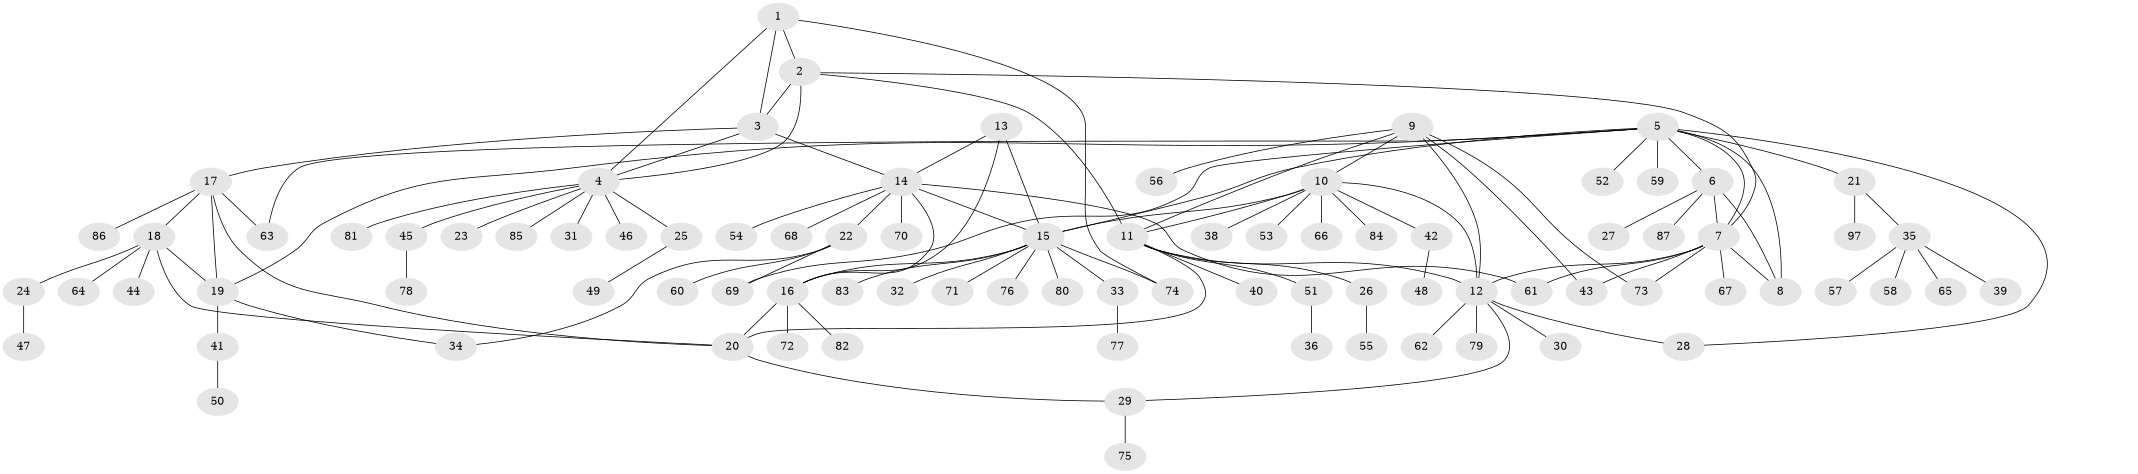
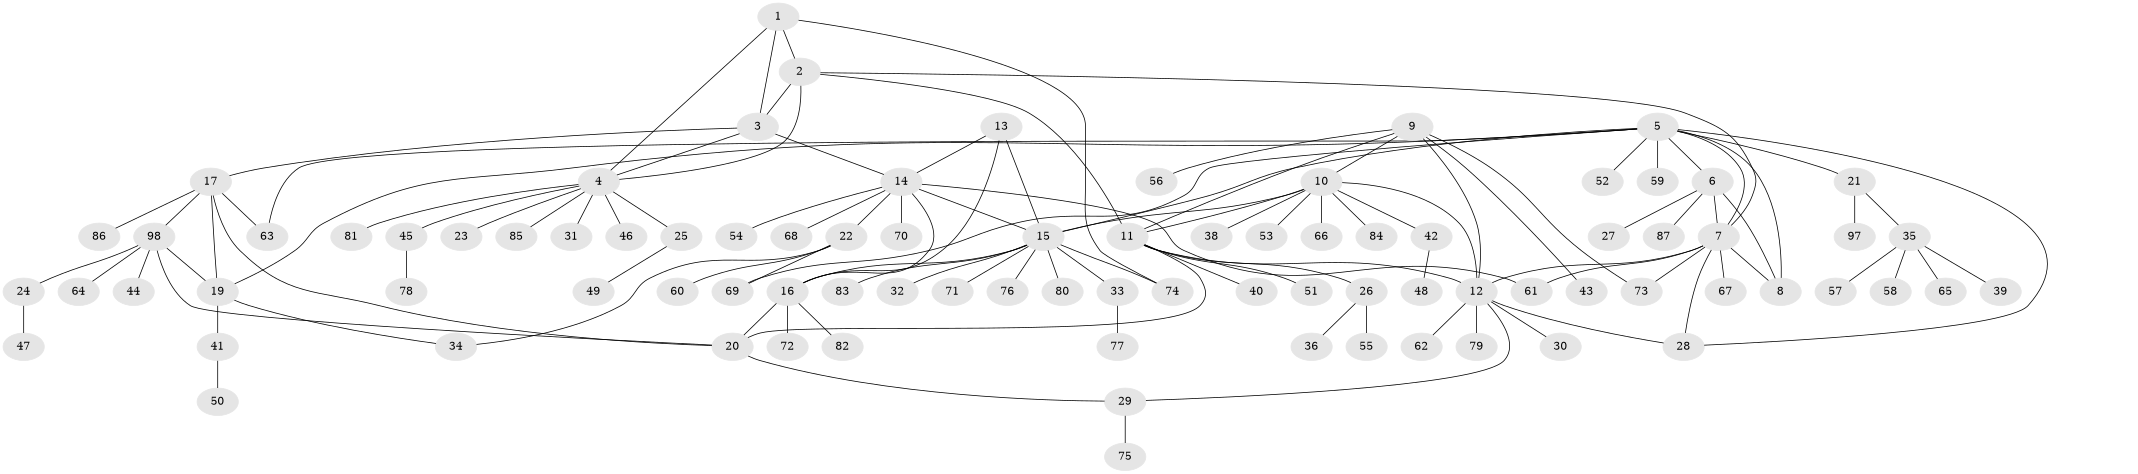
(154, 237) -> (154, 237)
(1645, 267) -> (1694, 290)
(1312, 319) -> (1339, 319)
